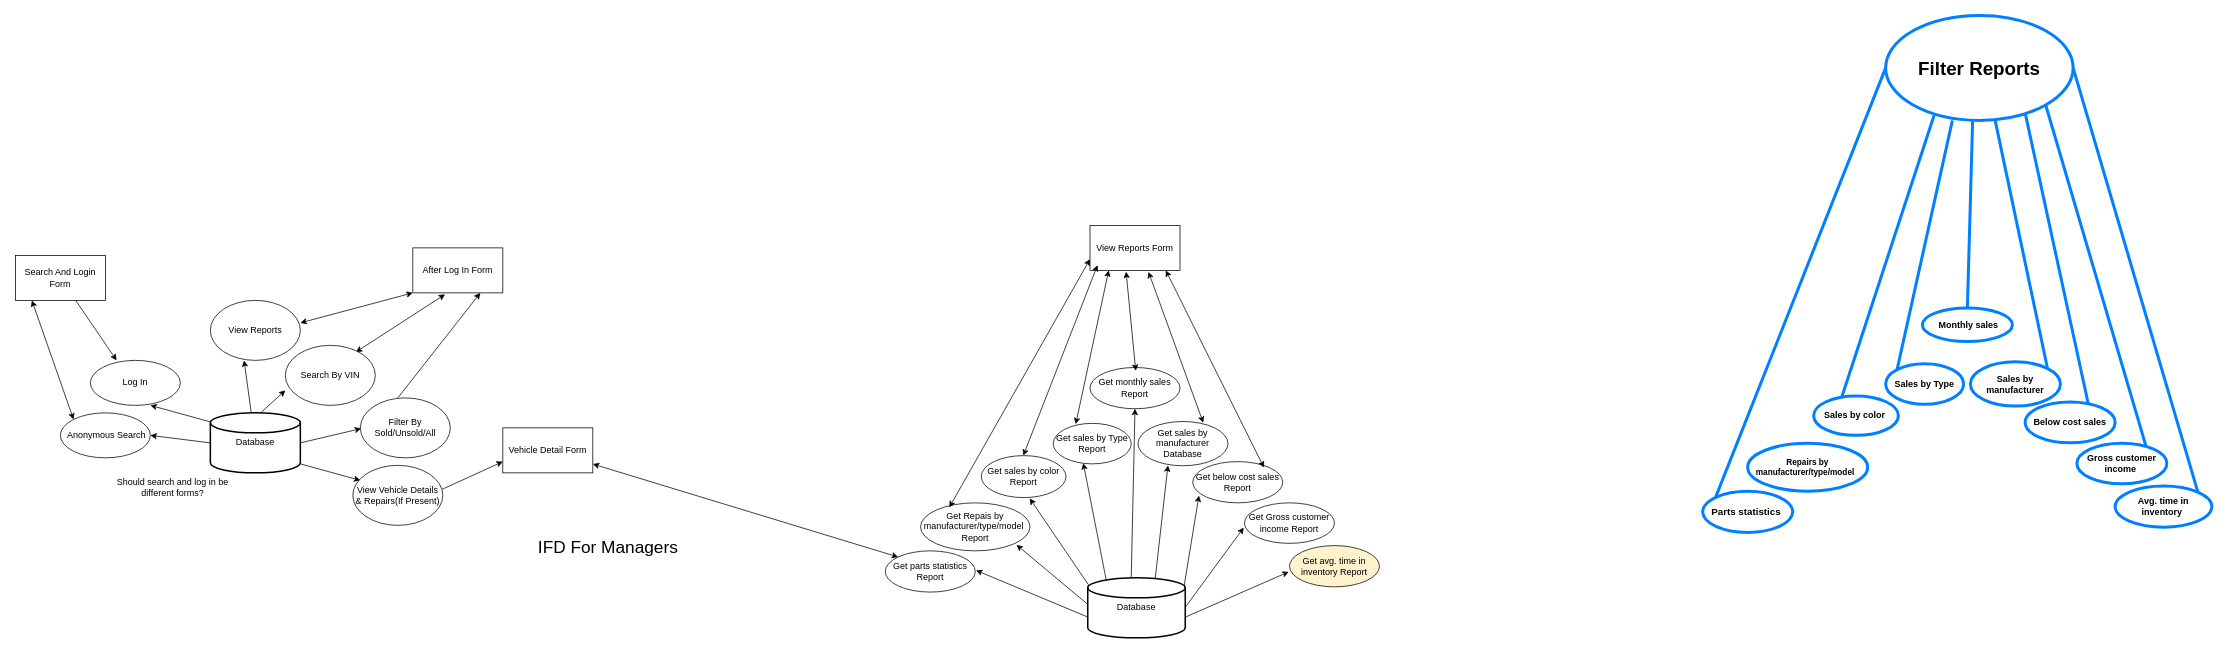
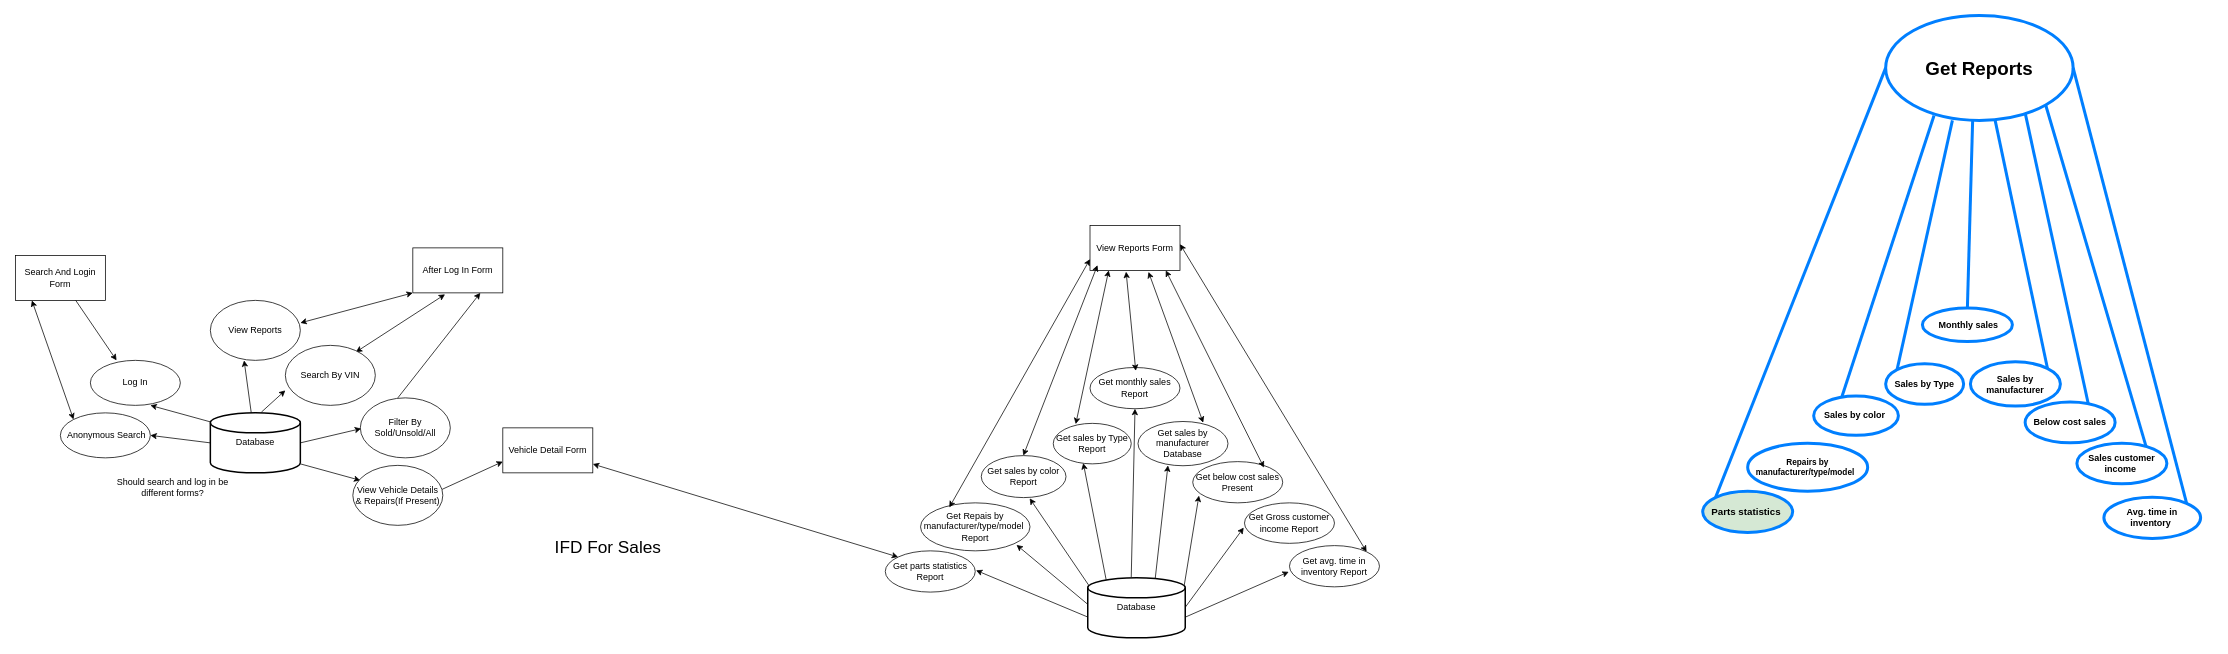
(1980, 68) -> (1980, 68)
none -> (1273, 398)
(2122, 464) -> (2122, 464)
(1238, 483) -> (1238, 483)
(2164, 507) -> (2153, 518)
(1748, 512) -> (1748, 512)
(608, 548) -> (608, 548)
(1335, 566) -> (1335, 566)
